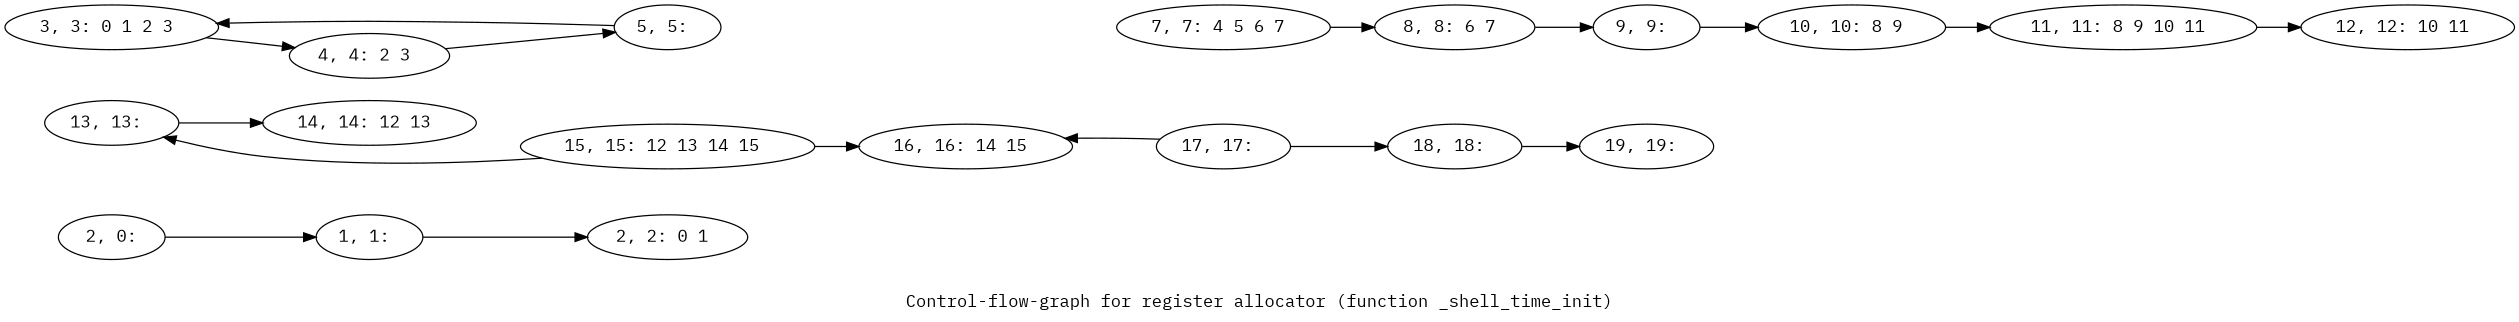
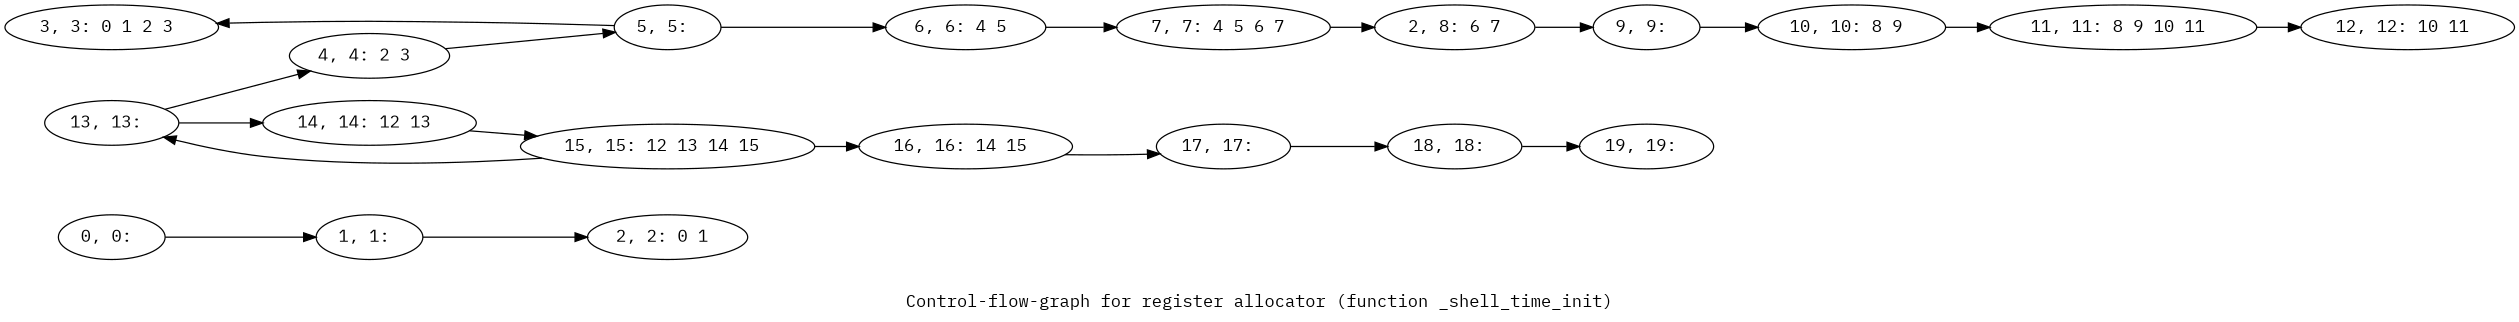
none -> (966, 27)
(1455, 27) -> (1455, 27)
(244, 42) -> (232, 92)
none -> (497, 133)
(1119, 138) -> (1106, 155)
(112, 237) -> (112, 237)
